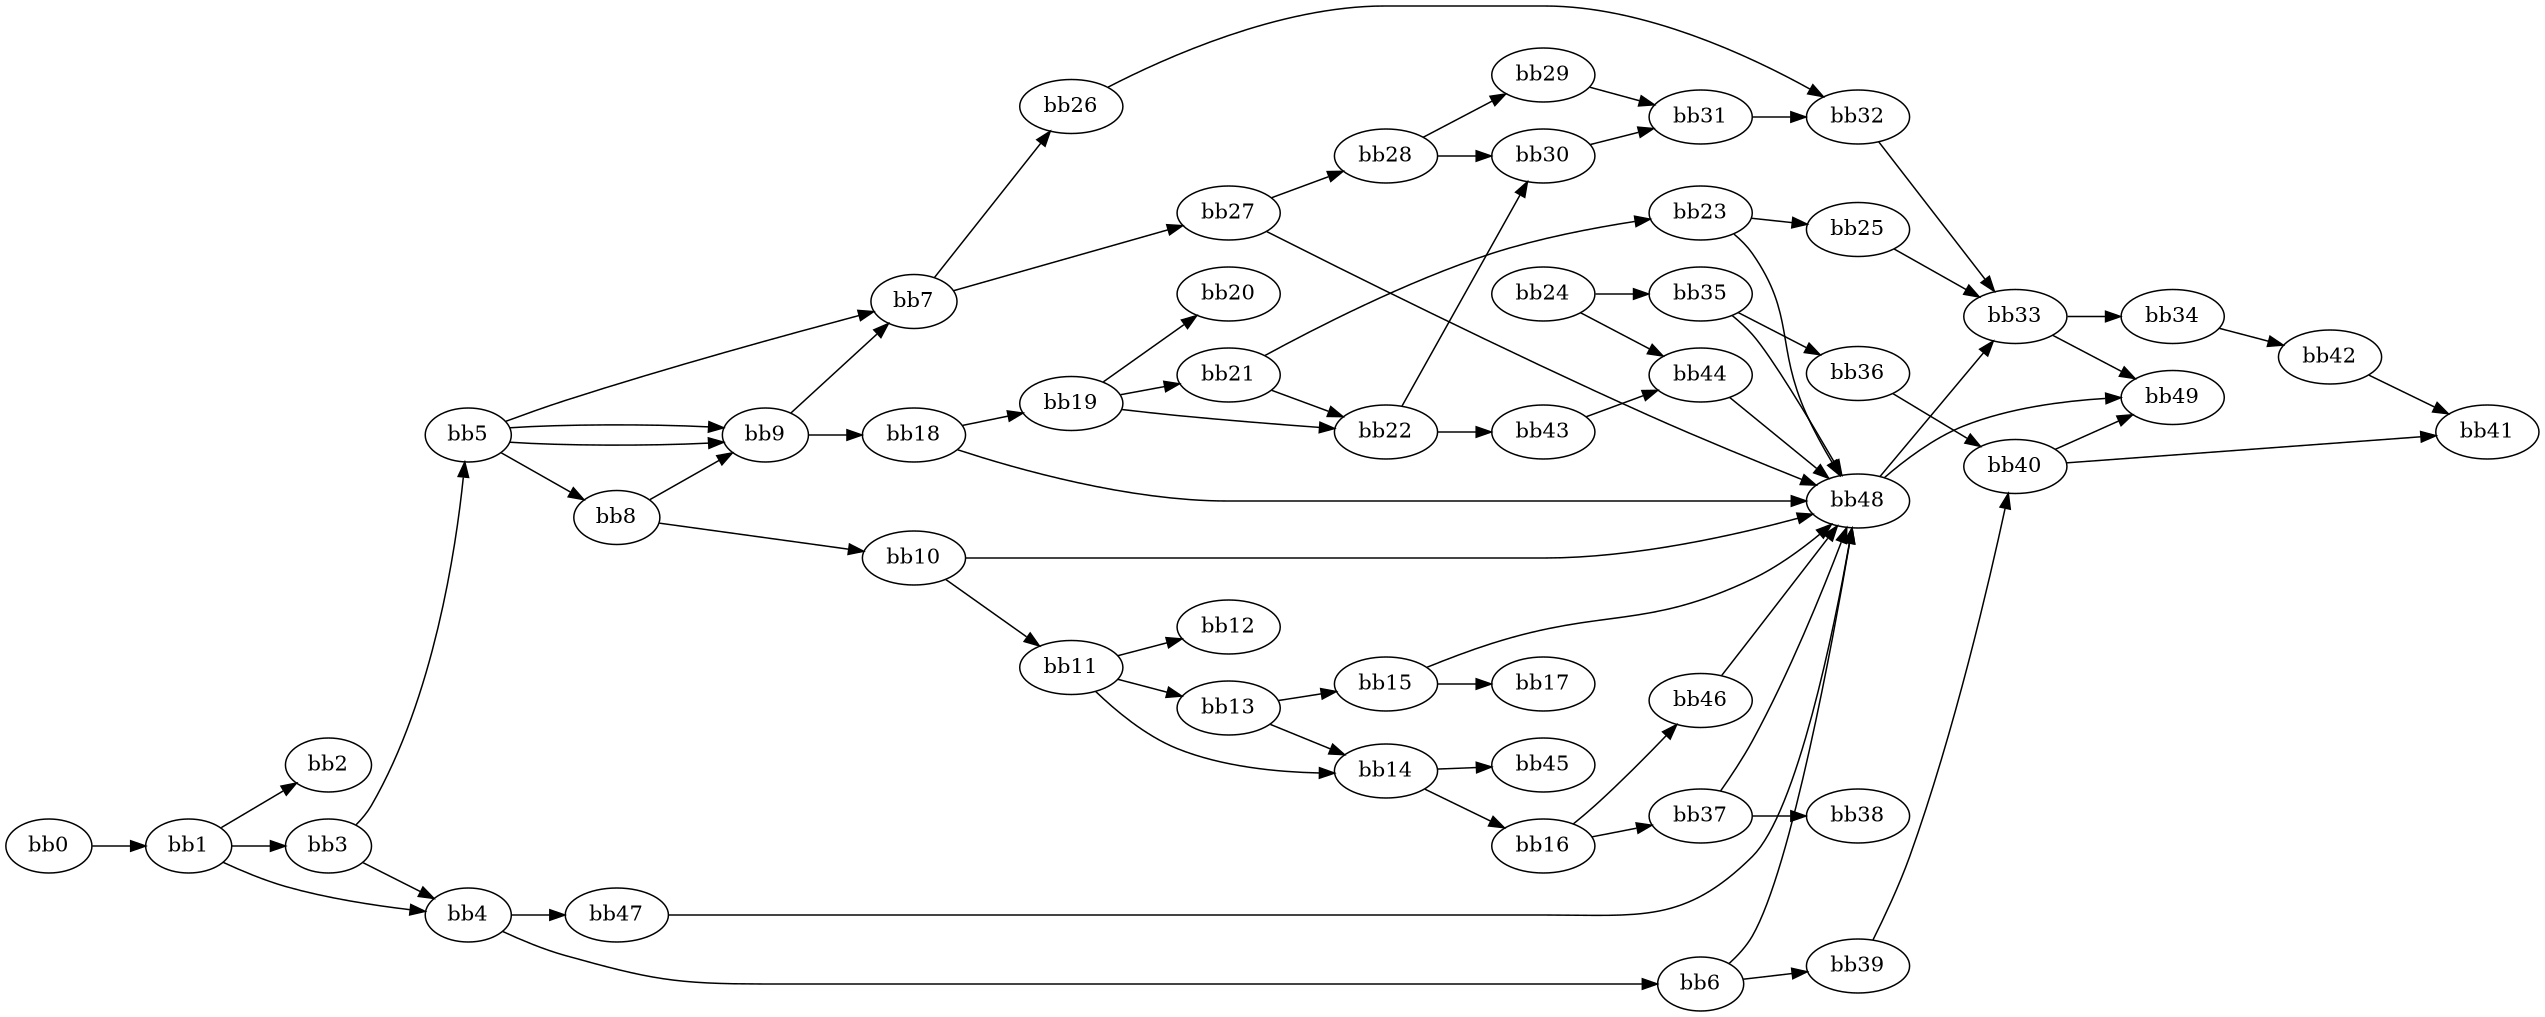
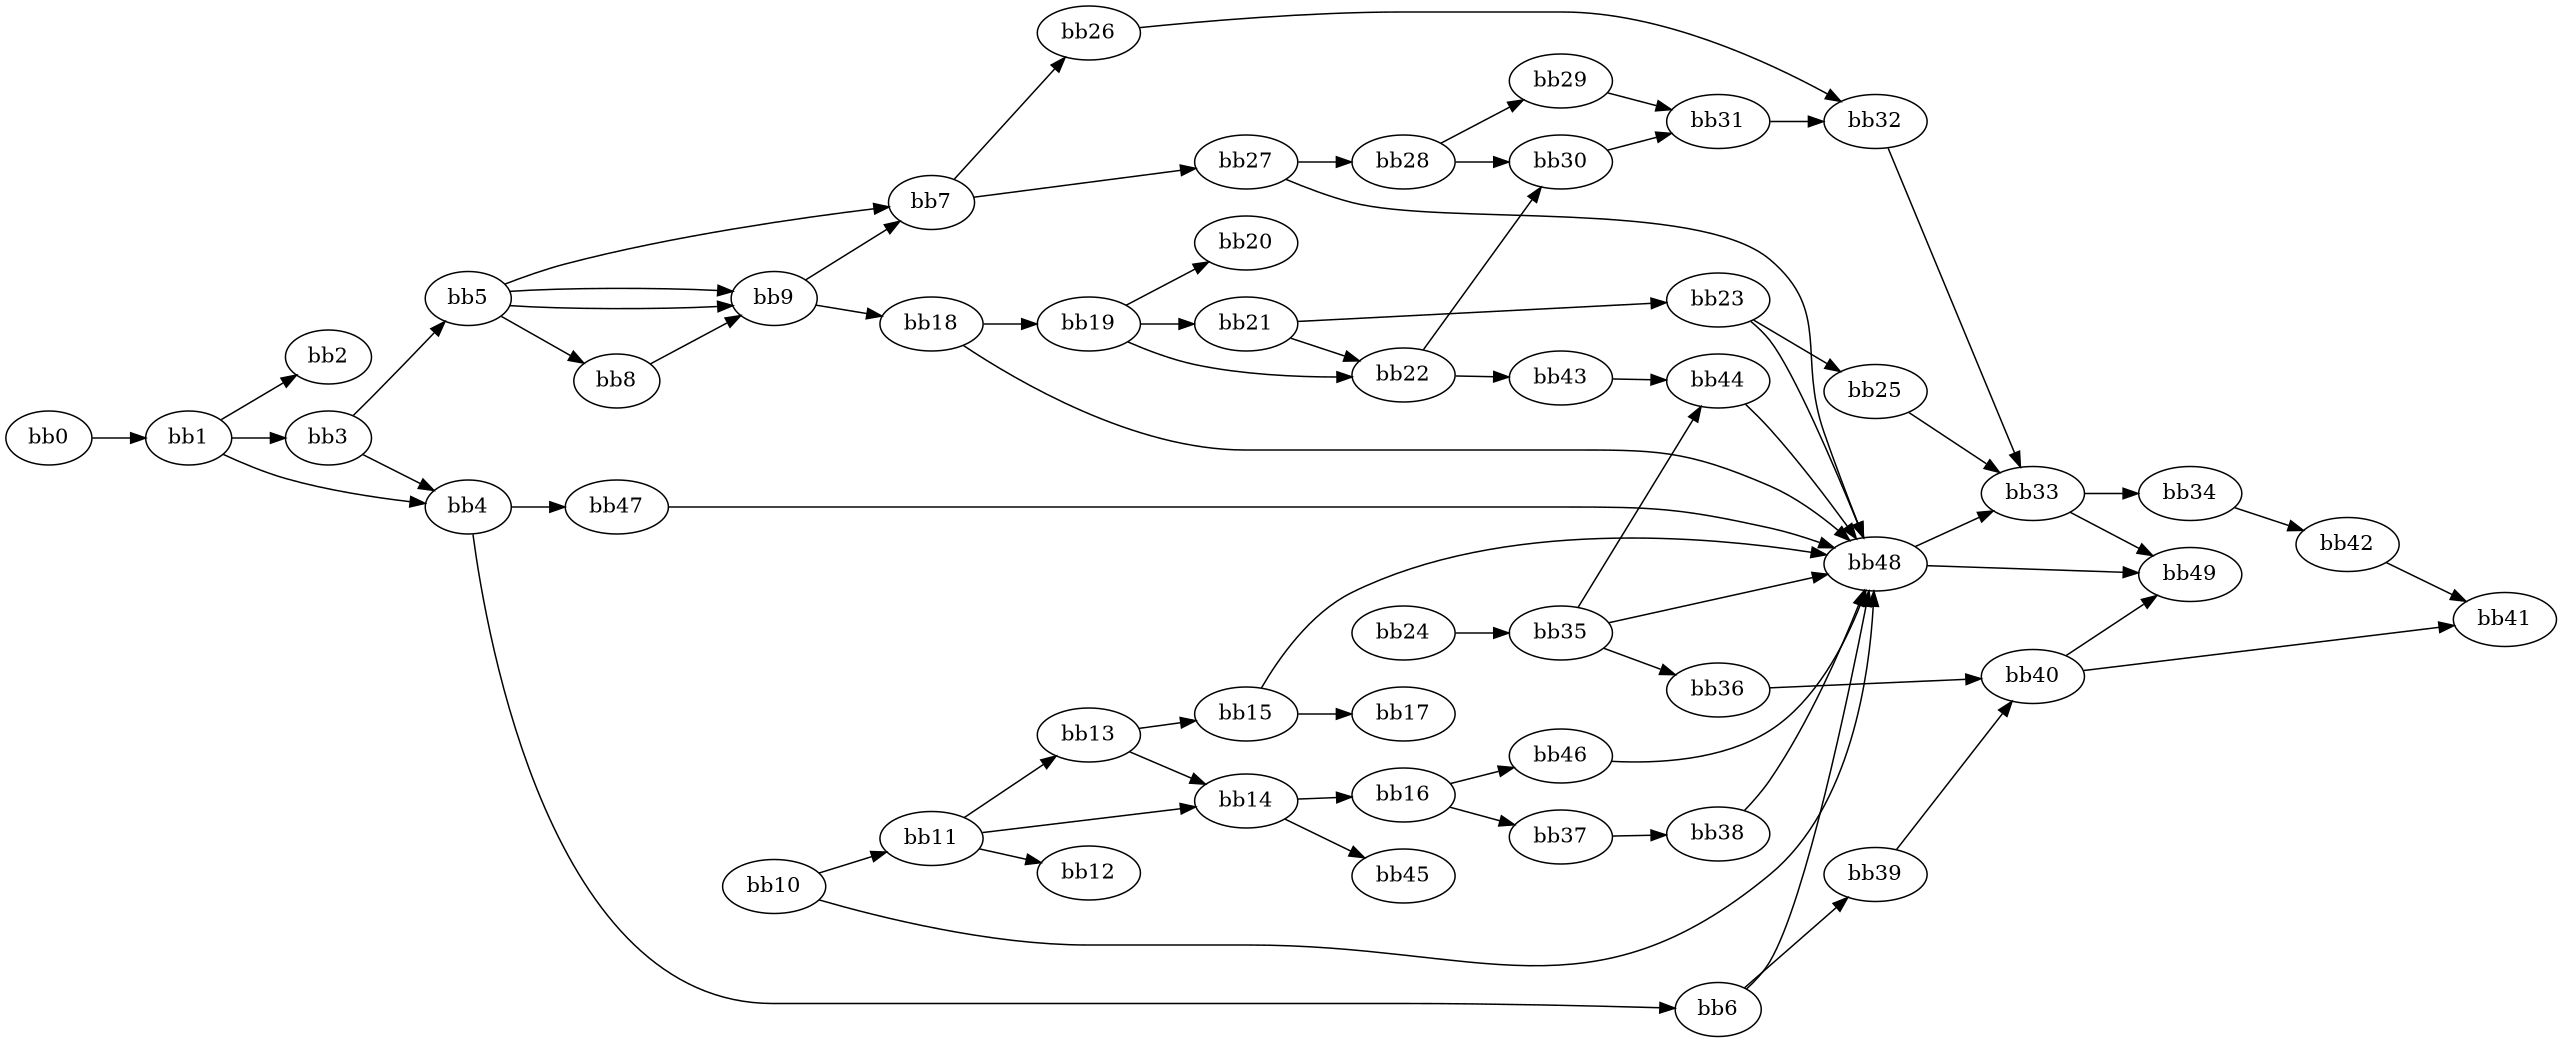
(1615, 331) -> (1633, 518)
(754, 536) -> none
(1788, 670) -> (1810, 712)
